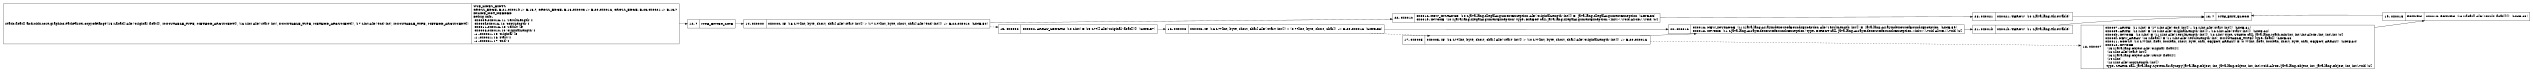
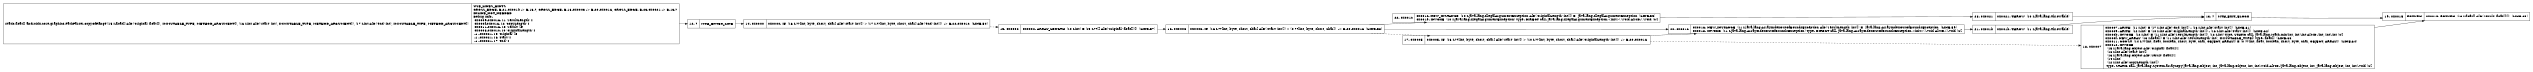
(2318, 15) -> (2316, 18)
(1190, 21) -> (1397, 24)
